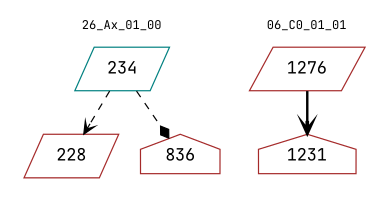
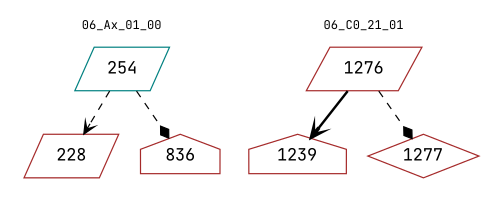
(122, 26) -> (122, 26)
(307, 26) -> (364, 26)
(122, 69) -> (122, 69)
(307, 156) -> (298, 156)
none -> (423, 156)
